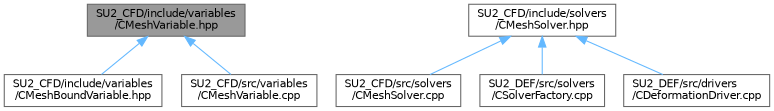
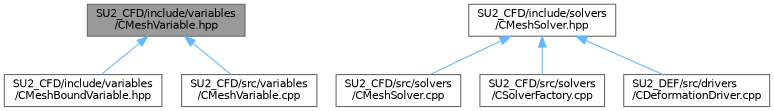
(542, 91) -> (542, 91)
